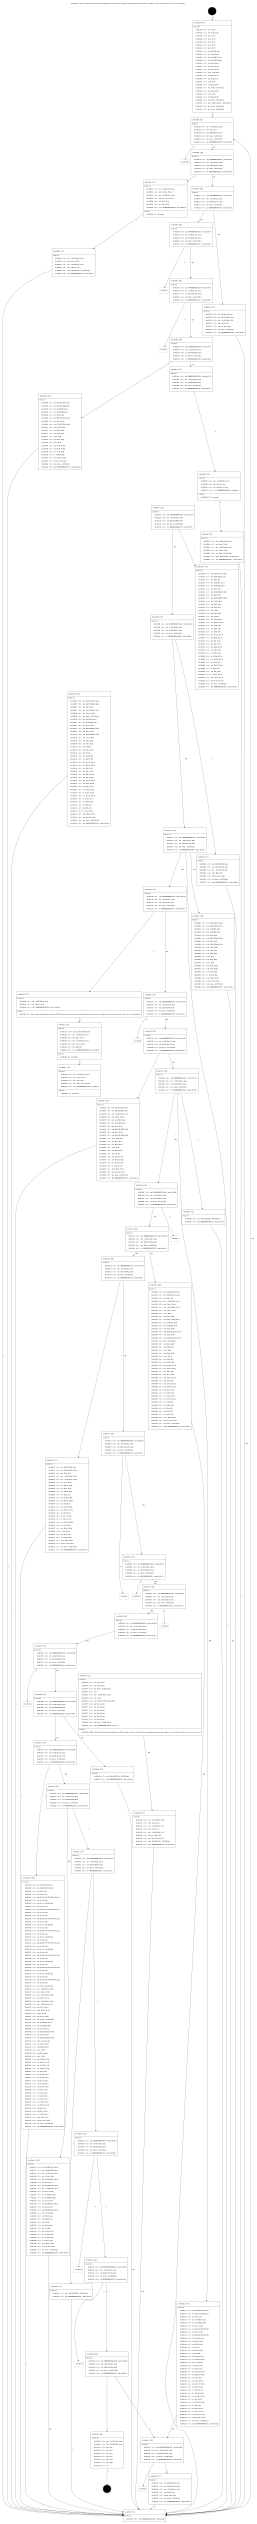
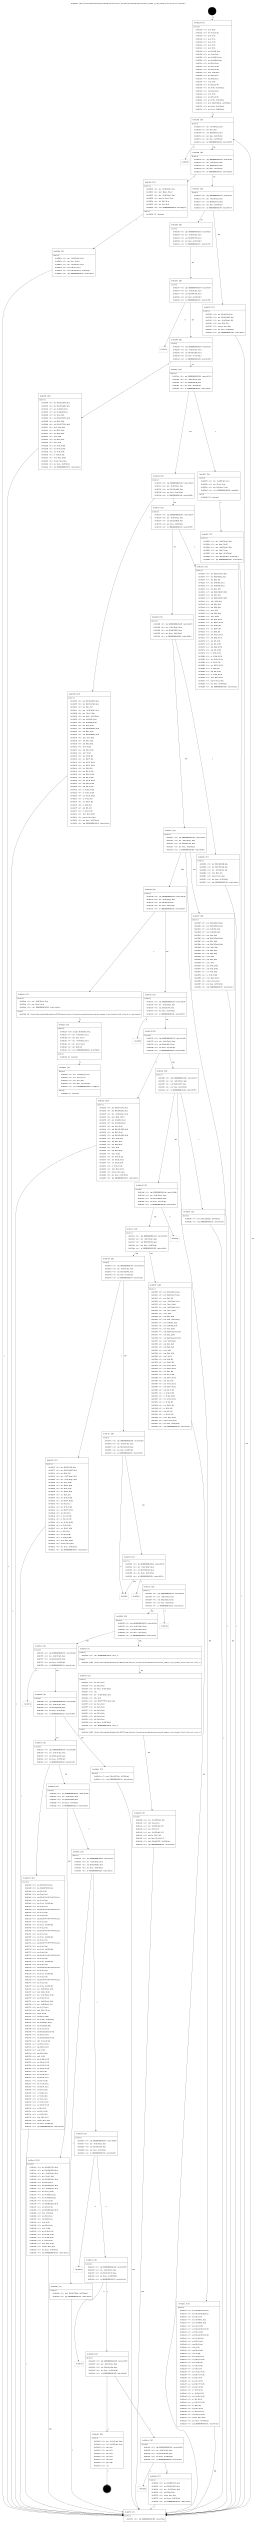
(164, 291) -> none
none -> (173, 486)
(154, 1581) -> (129, 1586)
none -> (140, 1656)
(172, 2426) -> (209, 2484)
